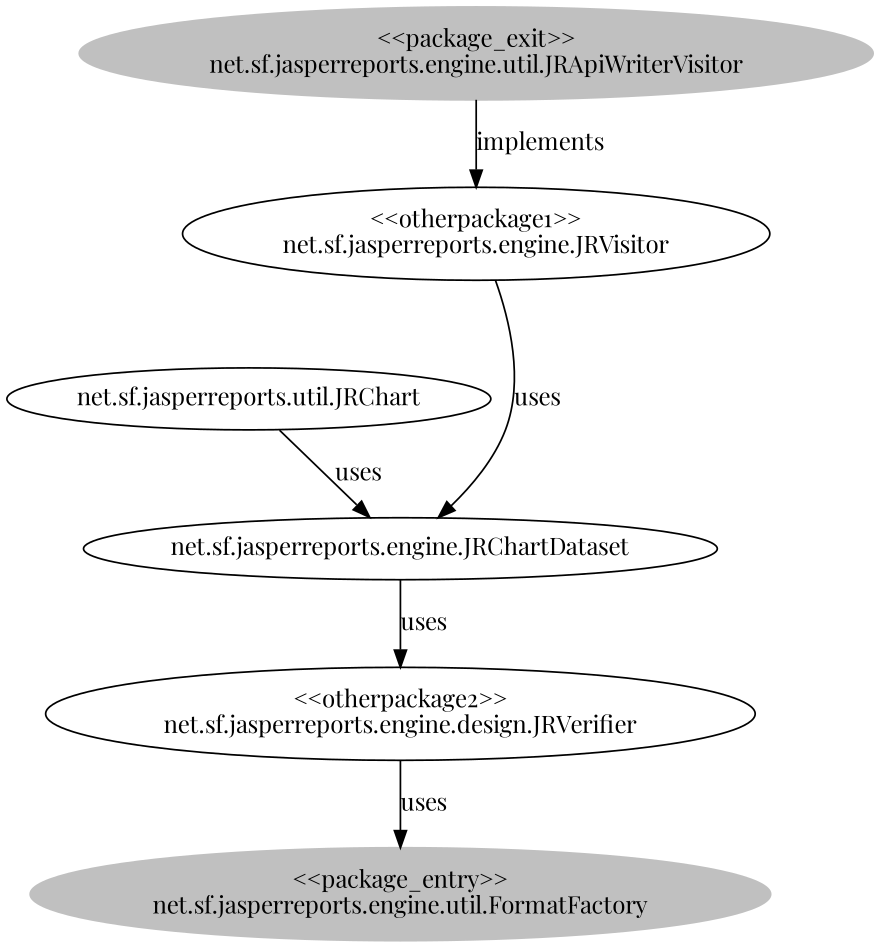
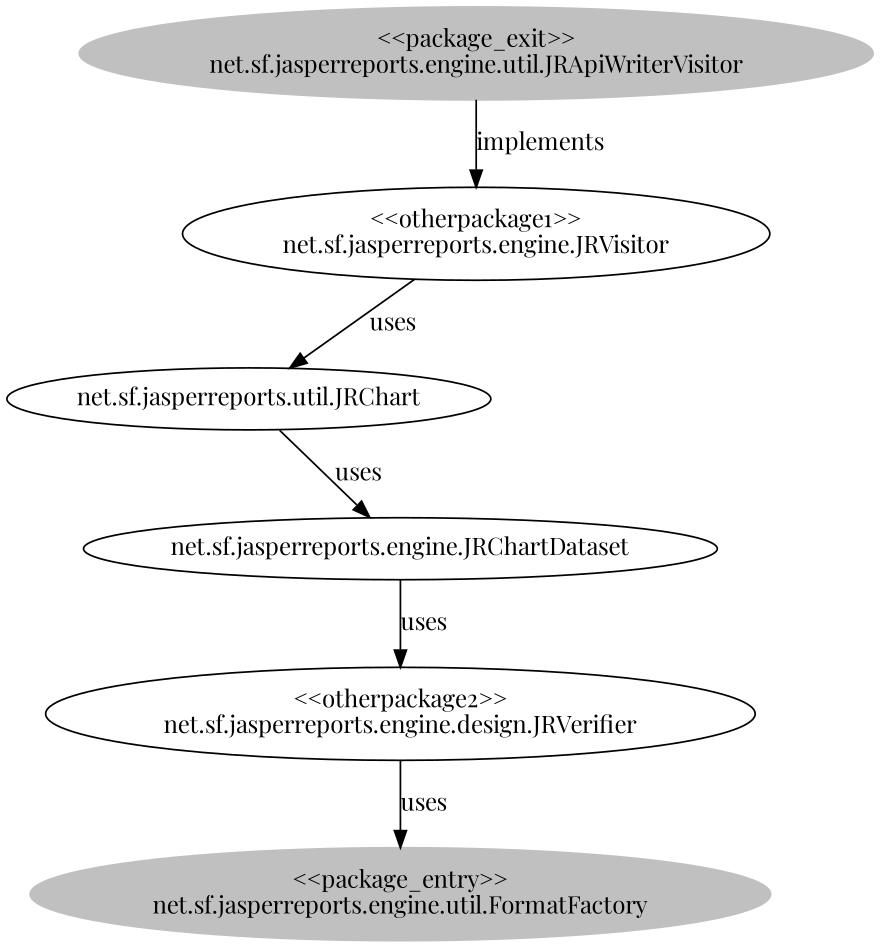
(512, 401) -> (359, 319)
